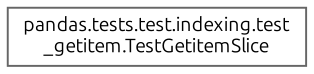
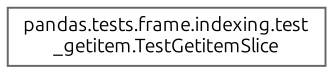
(157, 37) -> (167, 37)
